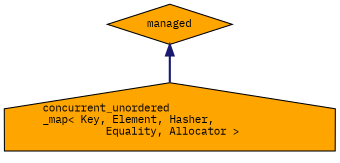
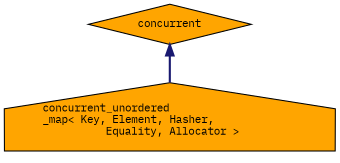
(170, 24) -> (170, 24)
